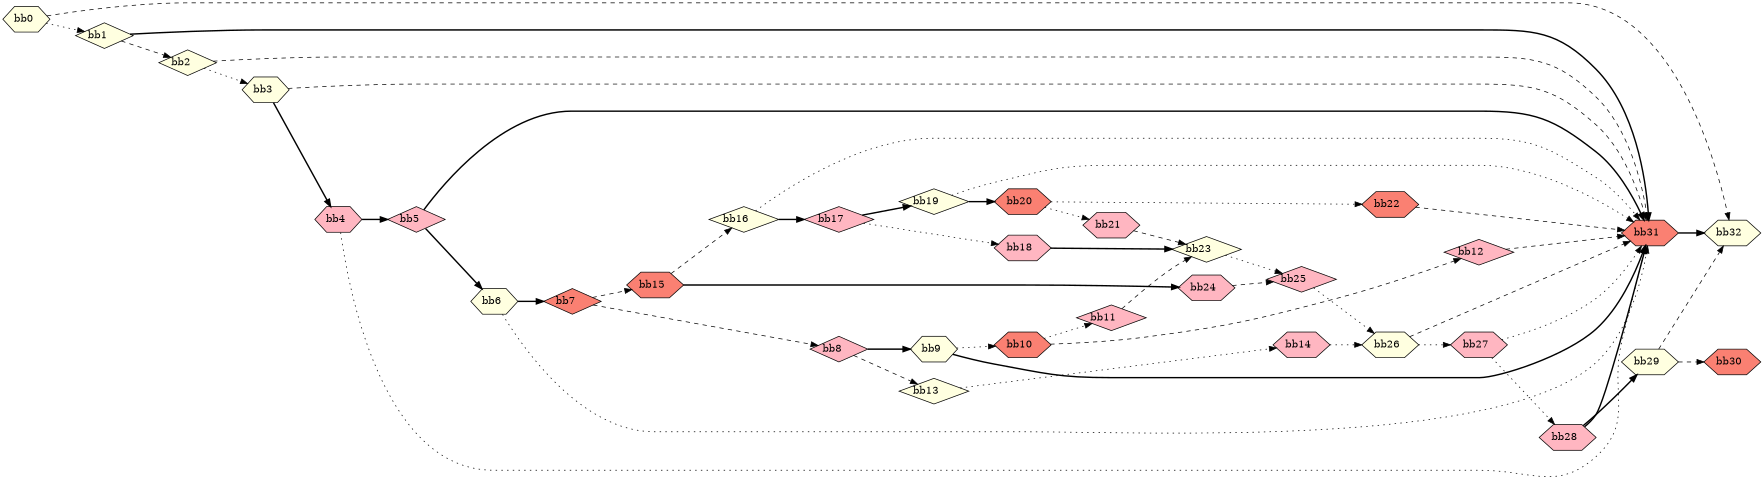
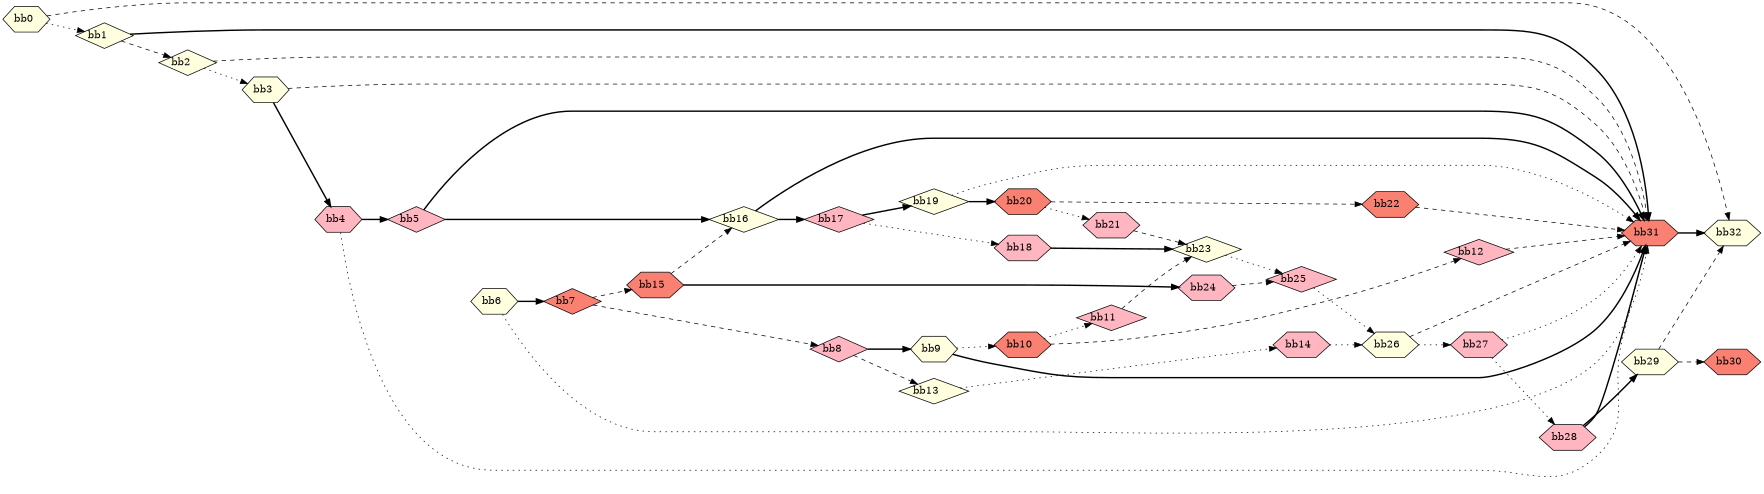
(1199, 138) -> (1199, 138)
(1203, 203) -> (1203, 203)
(451, 256) -> (573, 219)
